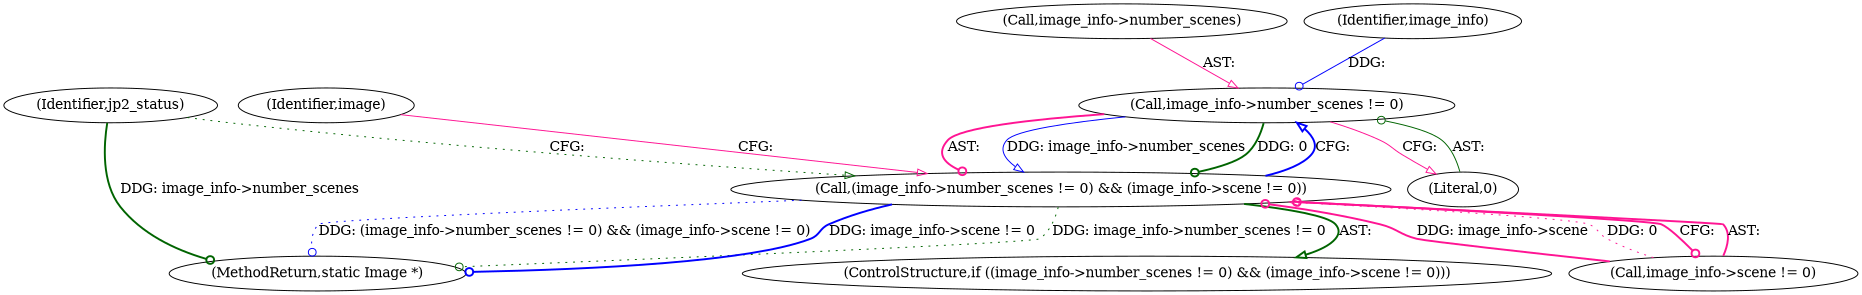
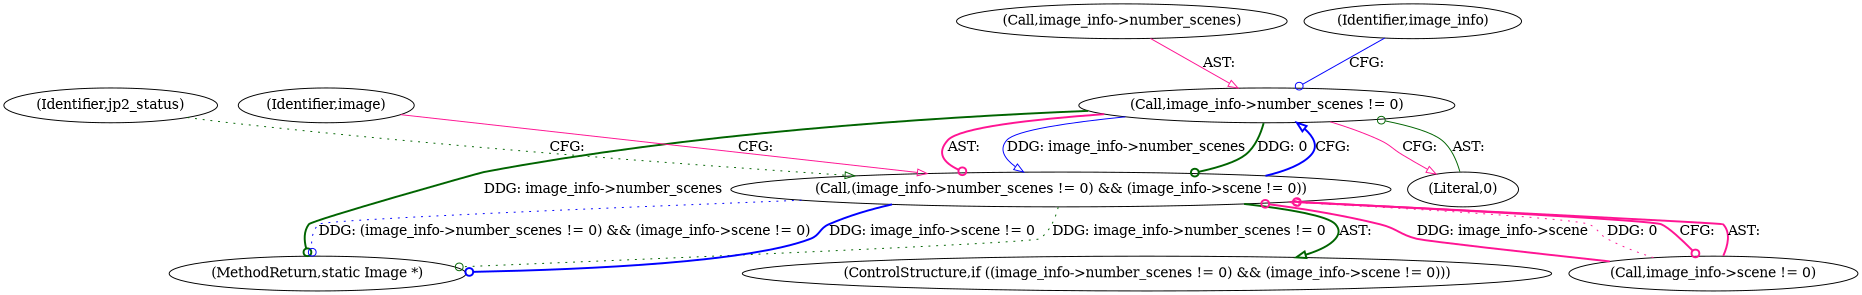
(1369, 63) -> (1369, 63)
(125, 212) -> (702, 140)
